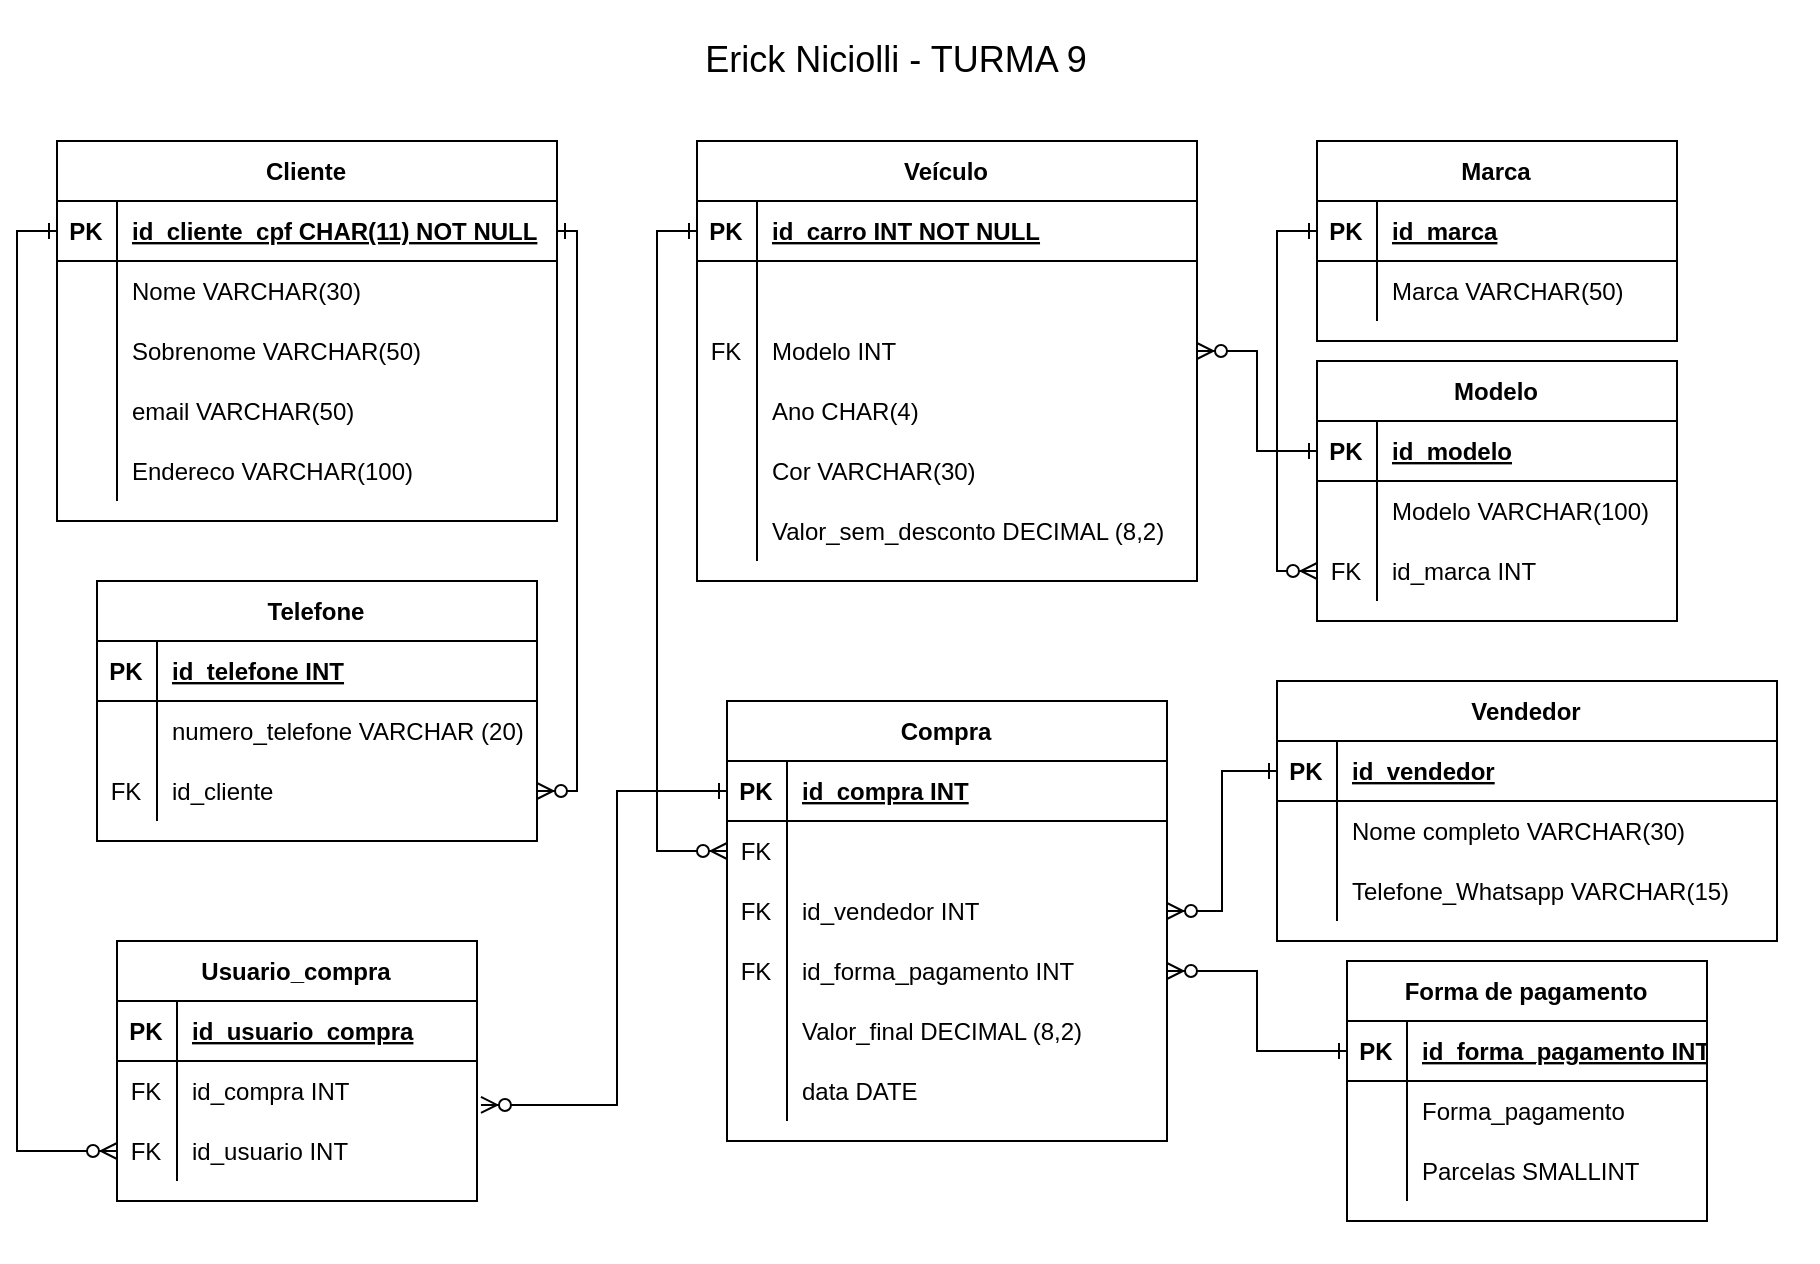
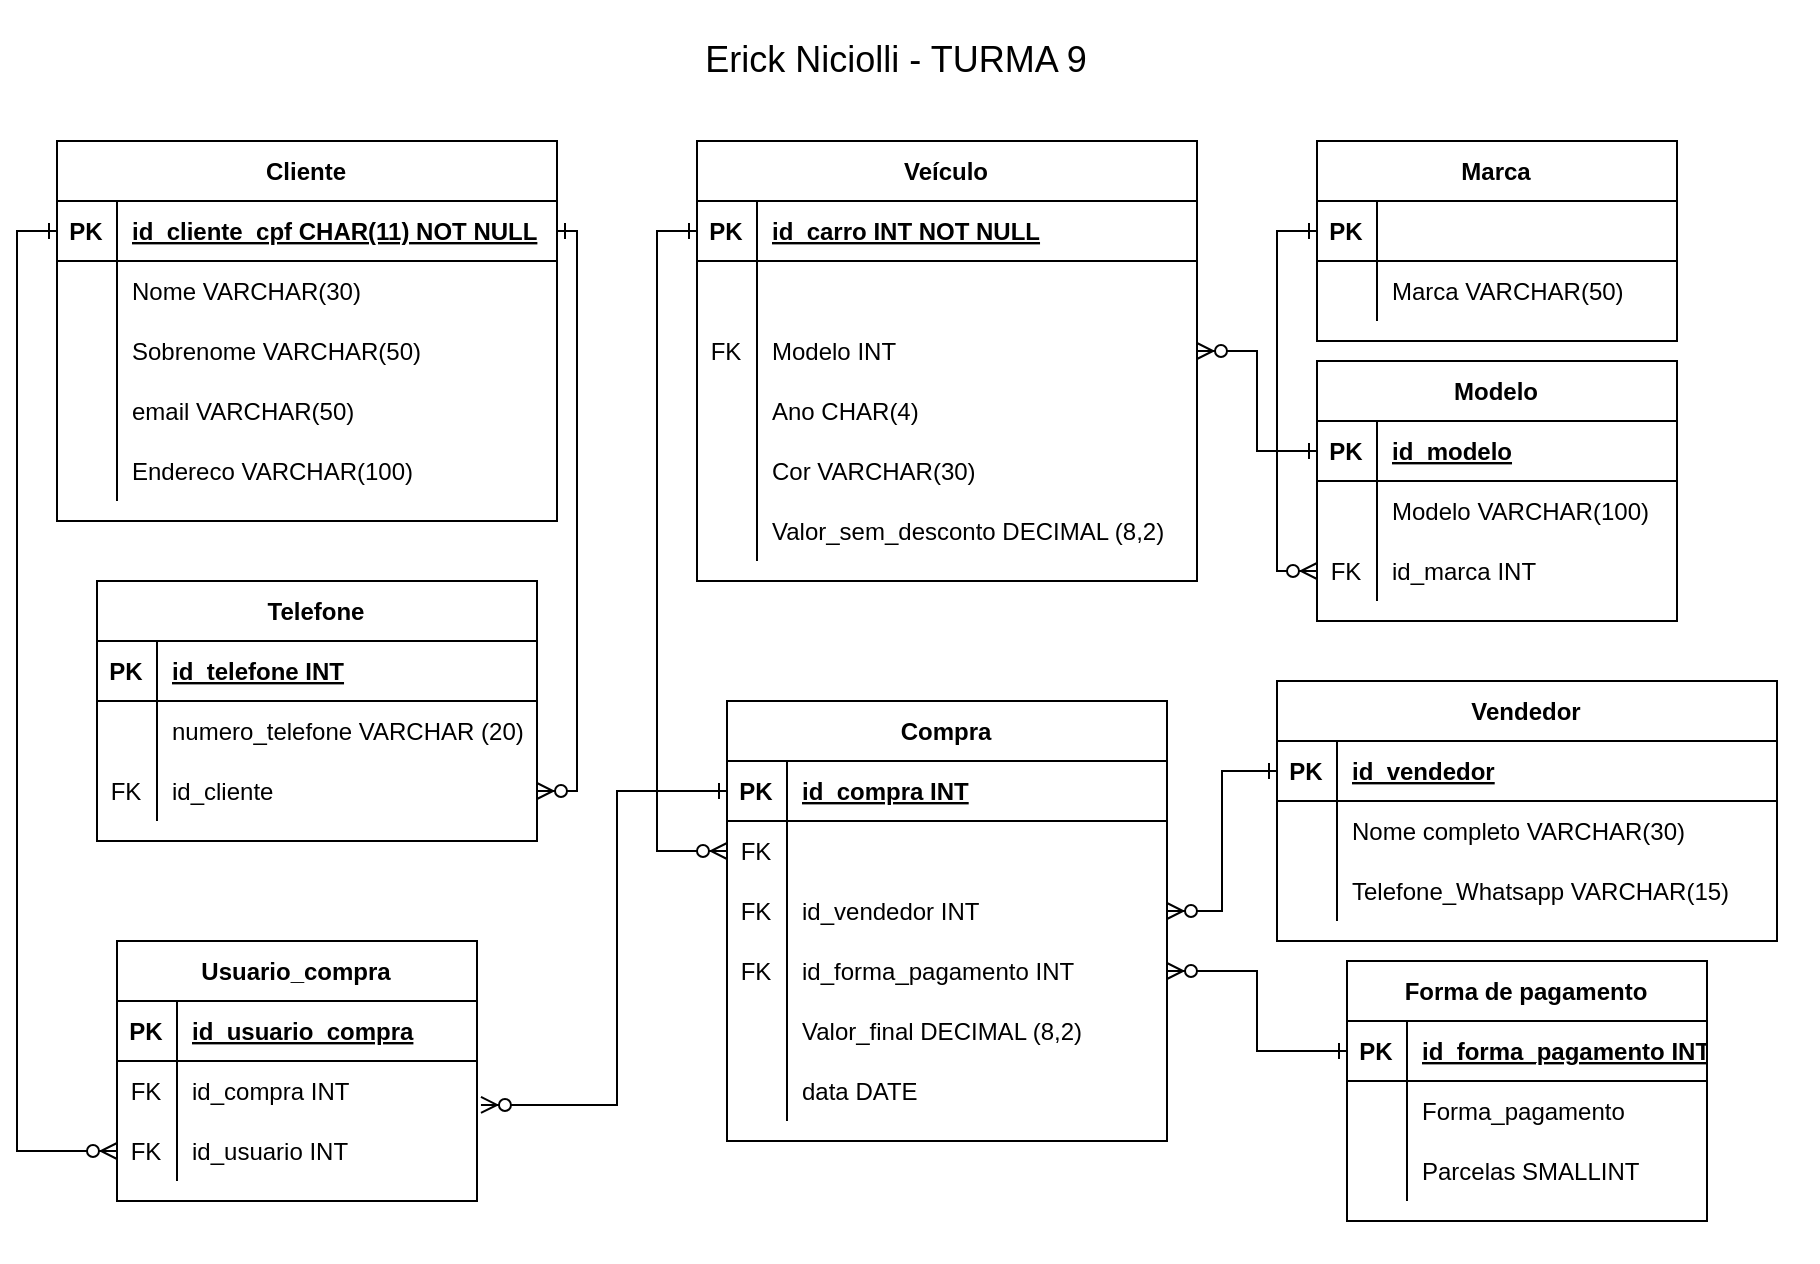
(1527, 231) -> none
